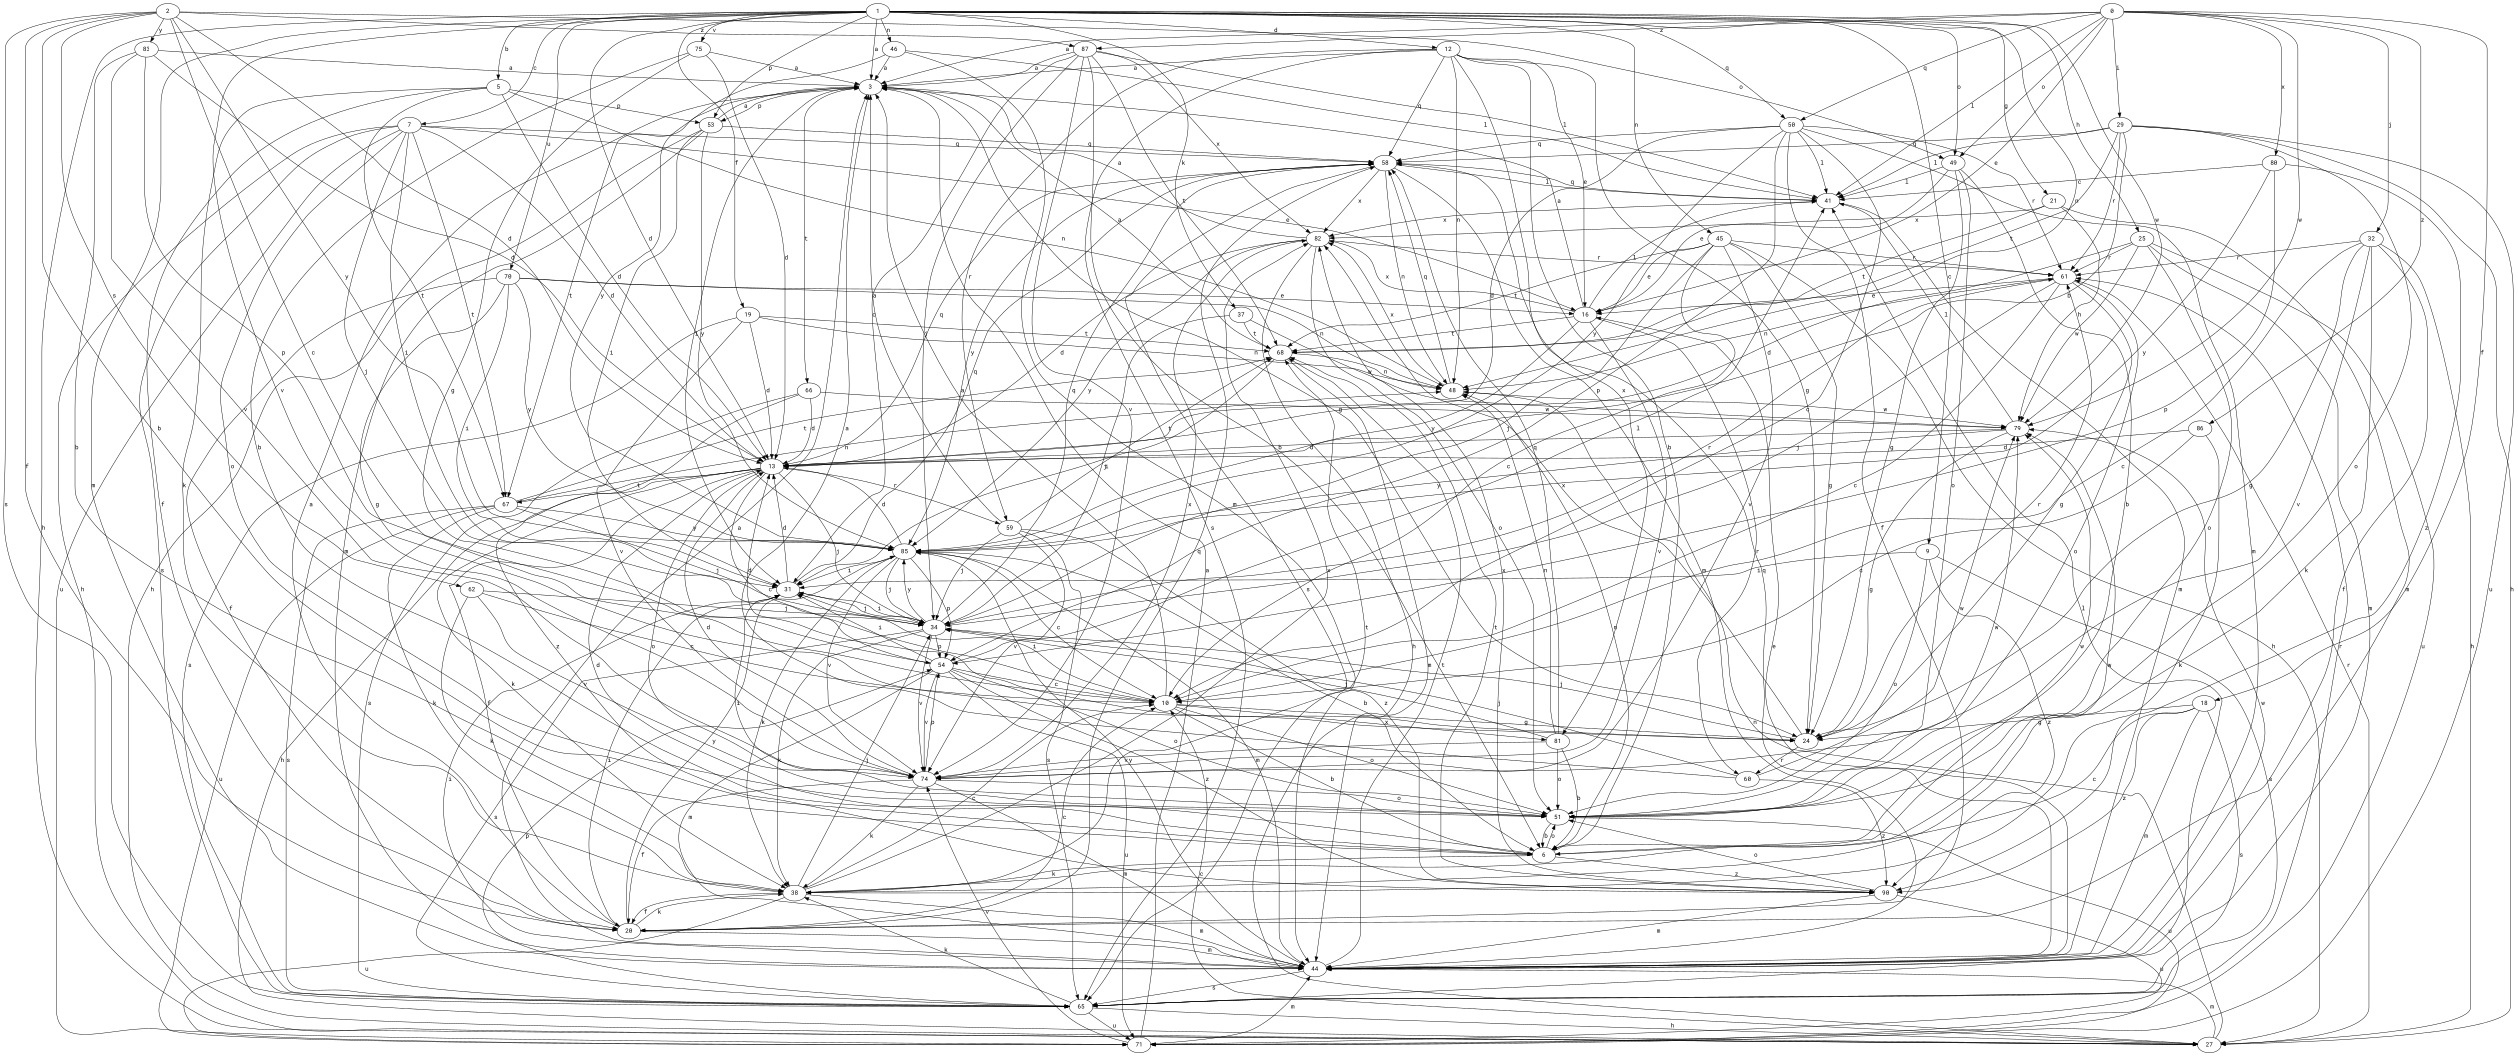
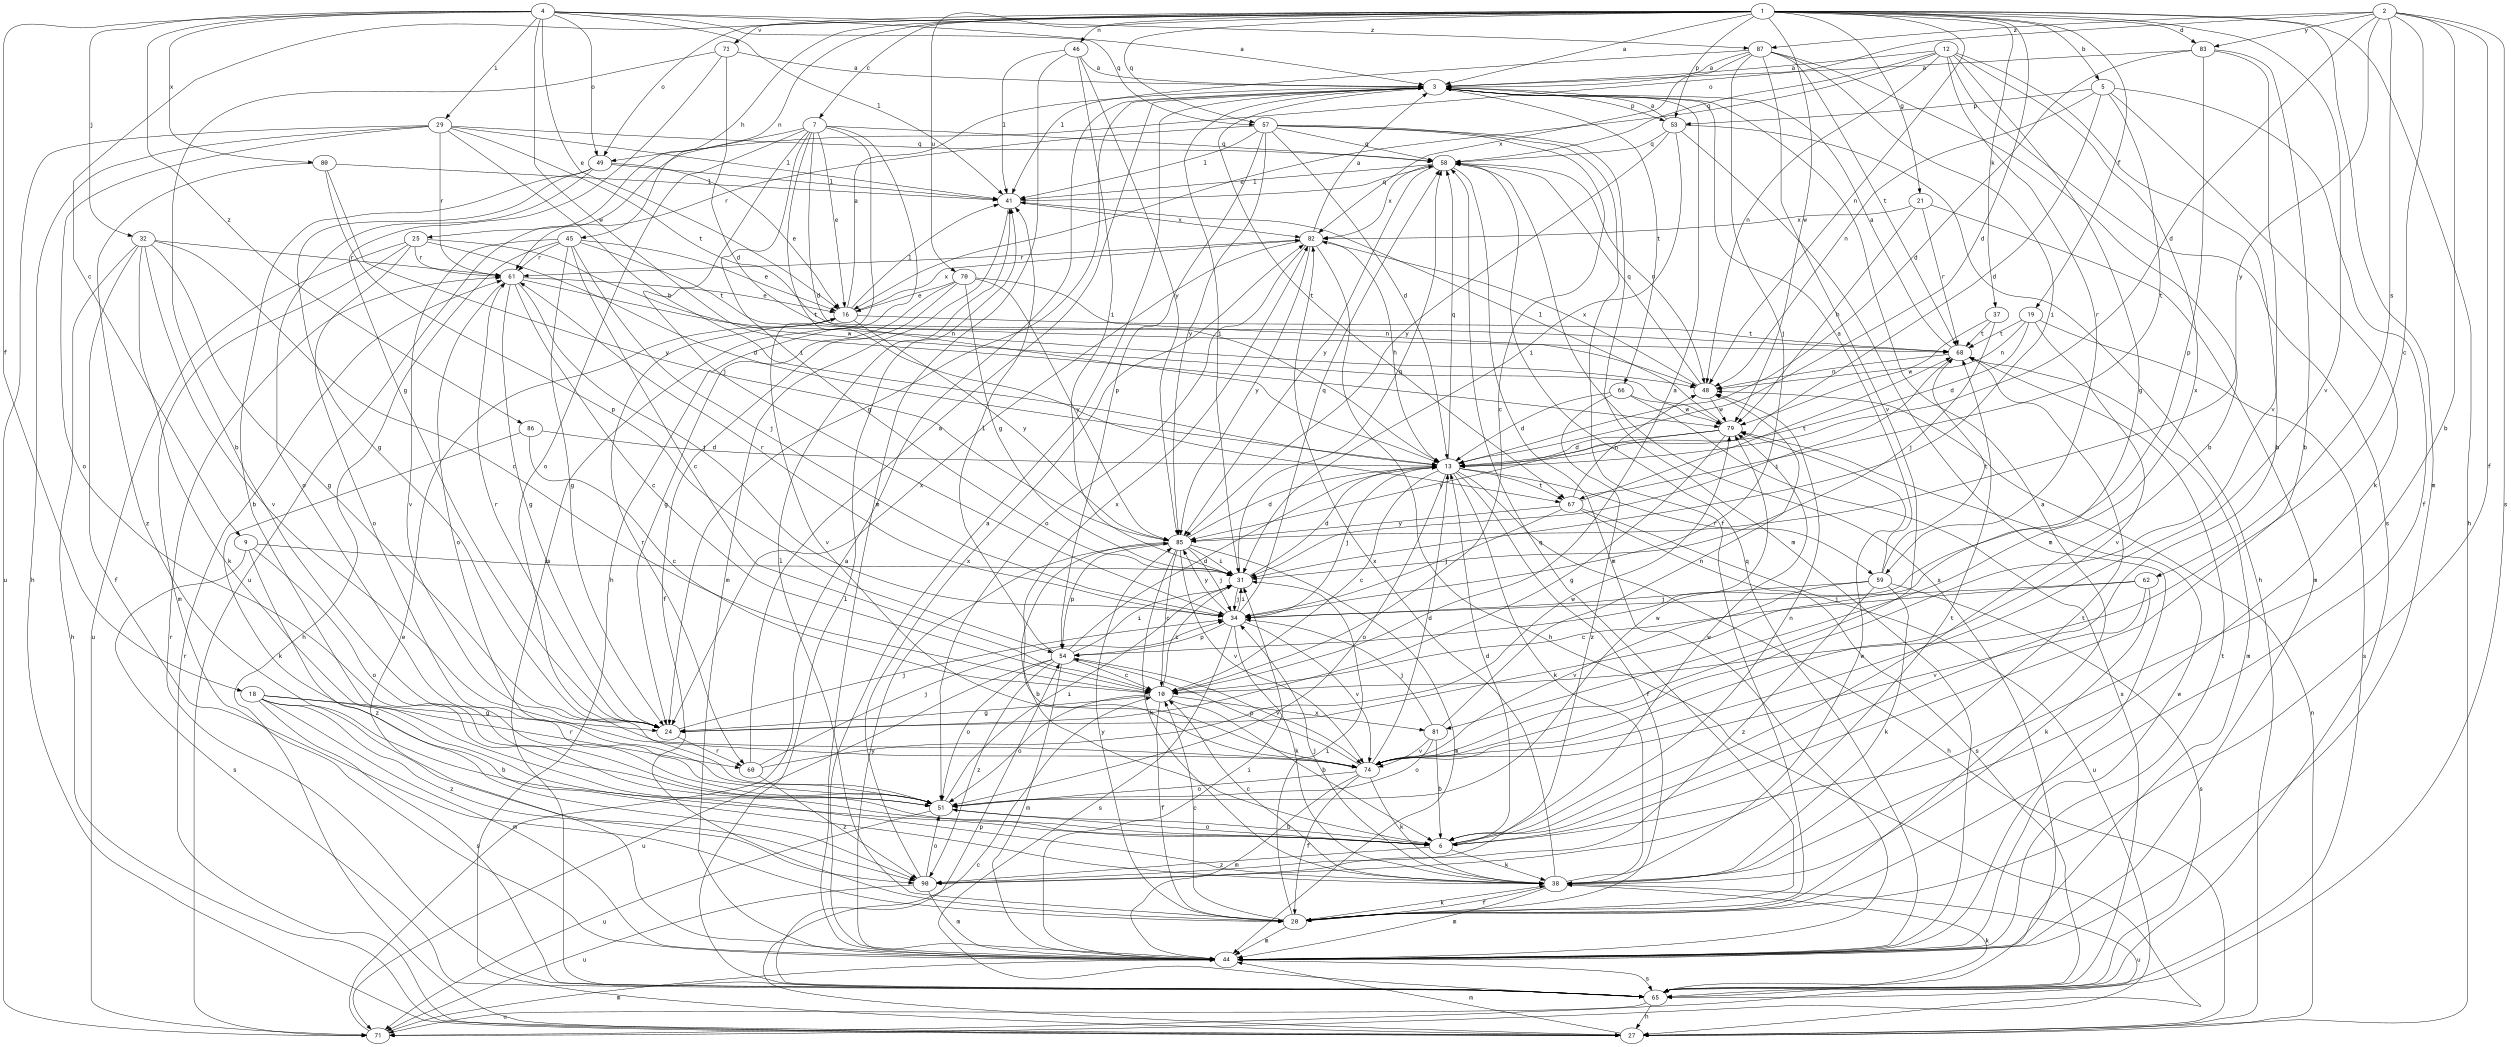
(2112, 11) -> (543, 11)
(1161, 25) -> (1985, 16)
(699, 49) -> (727, 49)
(1792, 125) -> (1266, 125)
(2080, 182) -> (710, 182)
(1864, 277) -> (1944, 277)
(874, 315) -> (2053, 315)
(1062, 353) -> (1395, 353)
none -> (1082, 372)
(1523, 423) -> none
(467, 429) -> (1001, 429)
(1101, 468) -> (1690, 544)
(1564, 491) -> (952, 454)
none -> (824, 698)
none -> (500, 728)
(475, 760) -> (1808, 805)
(2094, 779) -> (504, 770)
none -> (1166, 853)
(1007, 947) -> none
